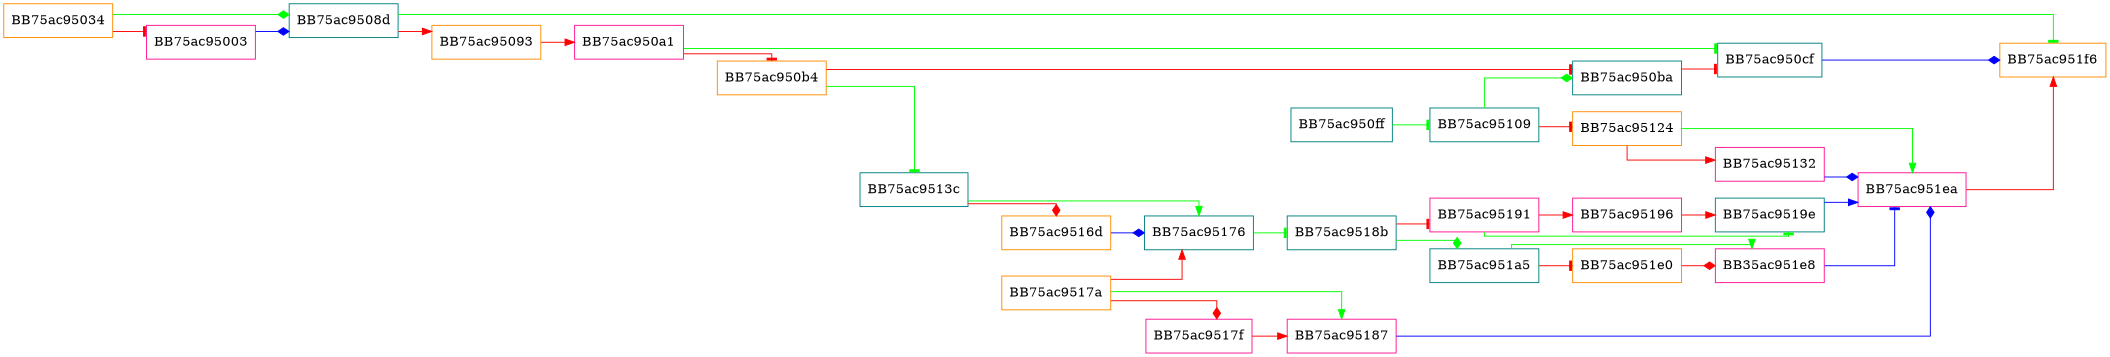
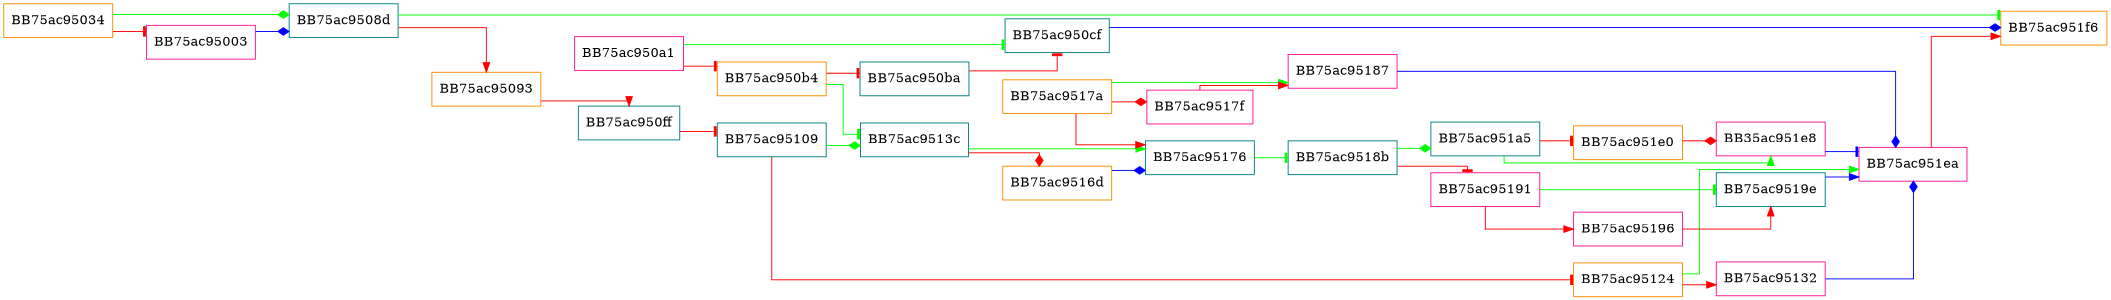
(553, 42) -> (585, 101)
(1508, 78) -> (838, 146)
(1409, 125) -> (696, 131)
